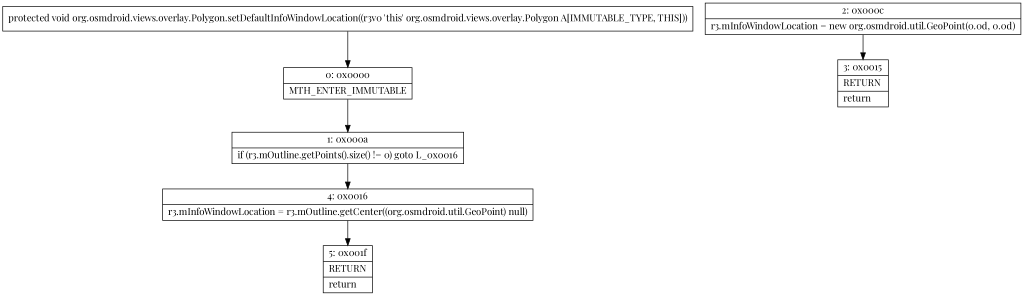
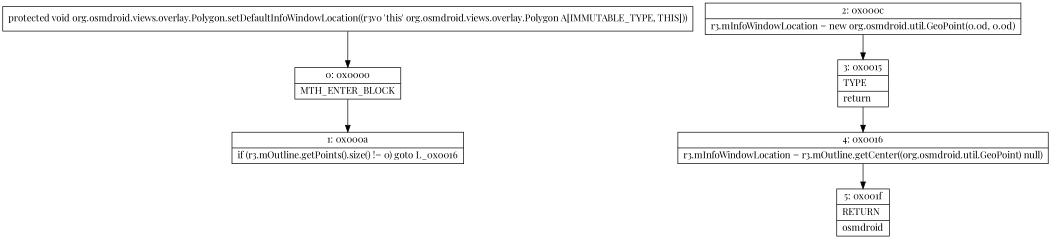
(862, 83) -> (855, 83)
(348, 91) -> (348, 91)
(348, 173) -> (863, 116)
(343, 285) -> (863, 228)
